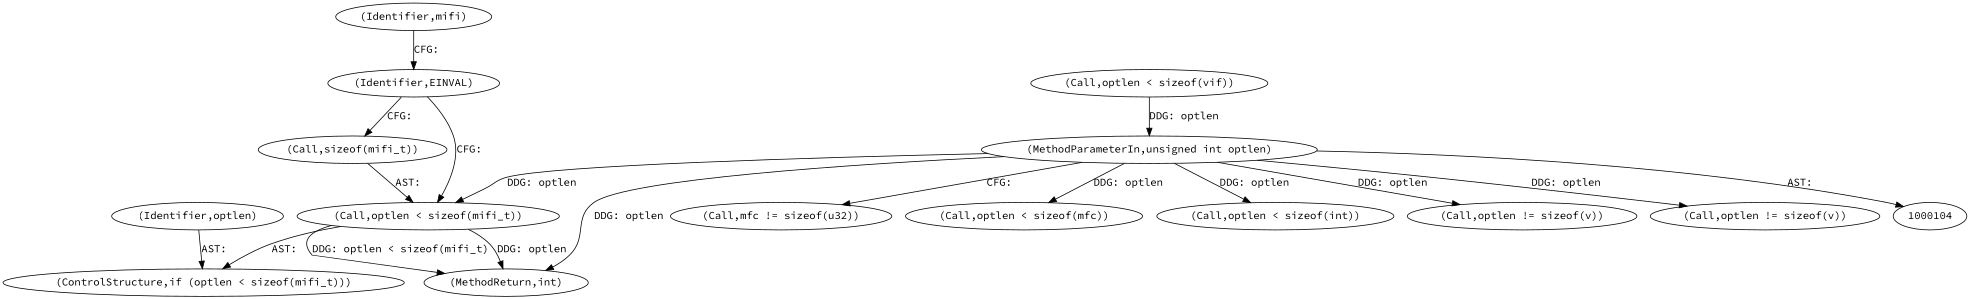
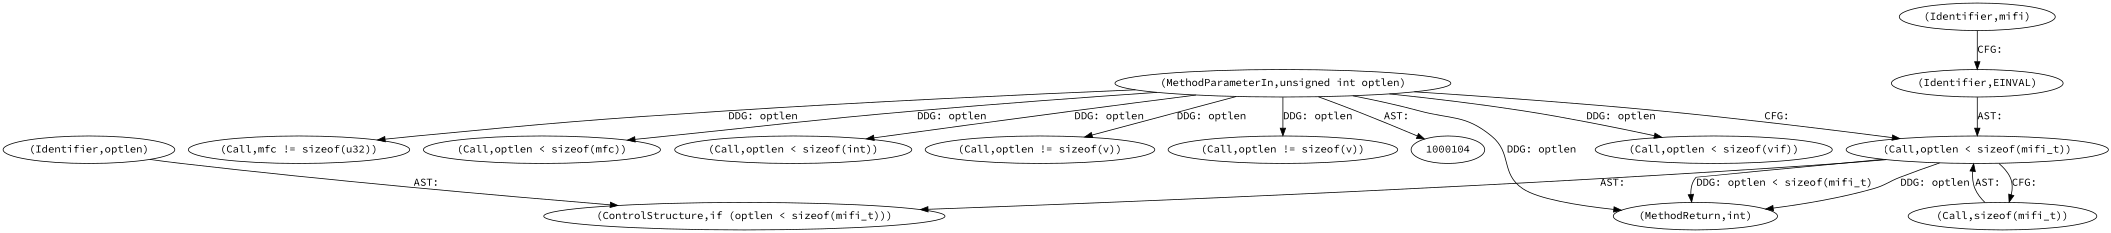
(1149, 113) -> (1523, 111)
(386, 114) -> (2010, 177)
(473, 150) -> (1993, 116)
(542, 183) -> (1780, 116)
(1003, 183) -> (763, 116)
